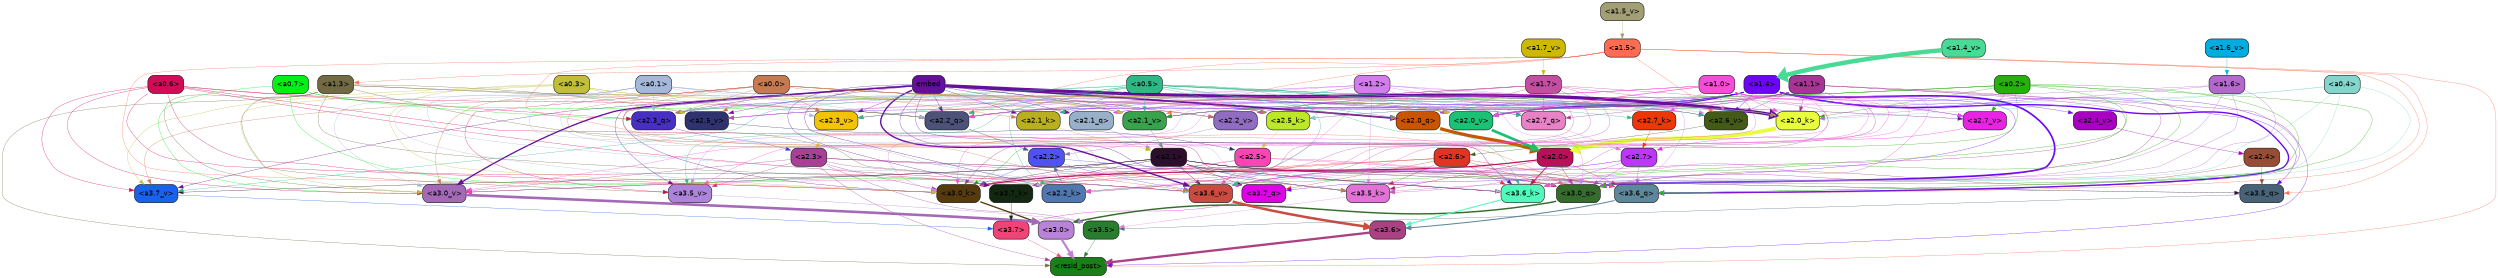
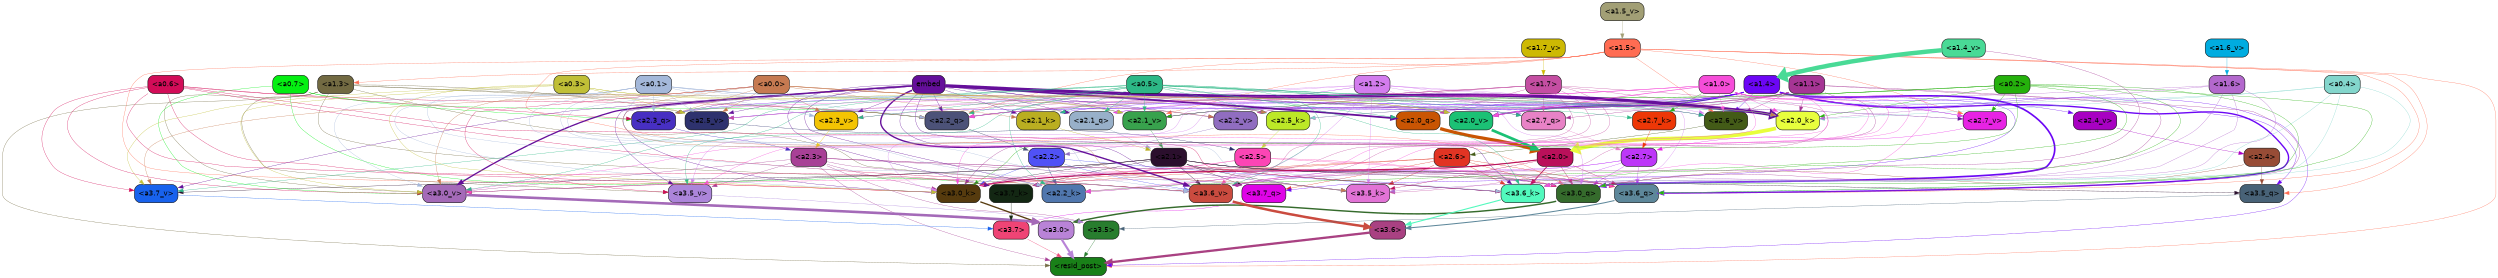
none -> (1793, 69)
(1108, 99) -> none
(1090, 101) -> none
none -> (1120, 101)
(1688, 101) -> (1688, 101)
none -> (795, 117)
(962, 151) -> (962, 151)
(1961, 158) -> (1948, 165)
(1060, 178) -> (1051, 173)
(1235, 212) -> none
